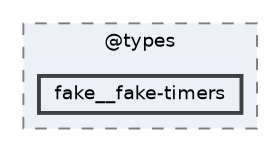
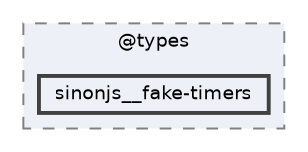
(140, 94) -> (154, 94)
